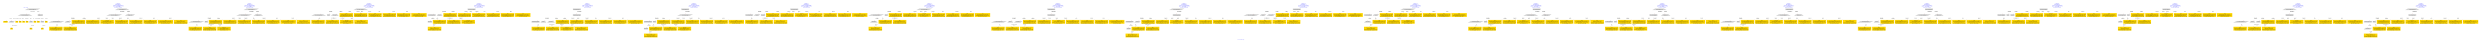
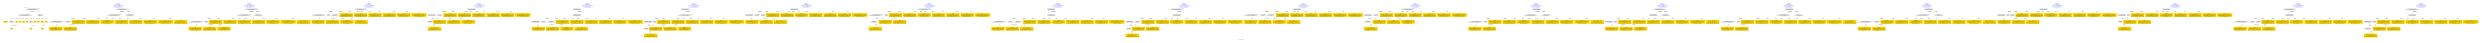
(42, 22) -> (42, 22)
